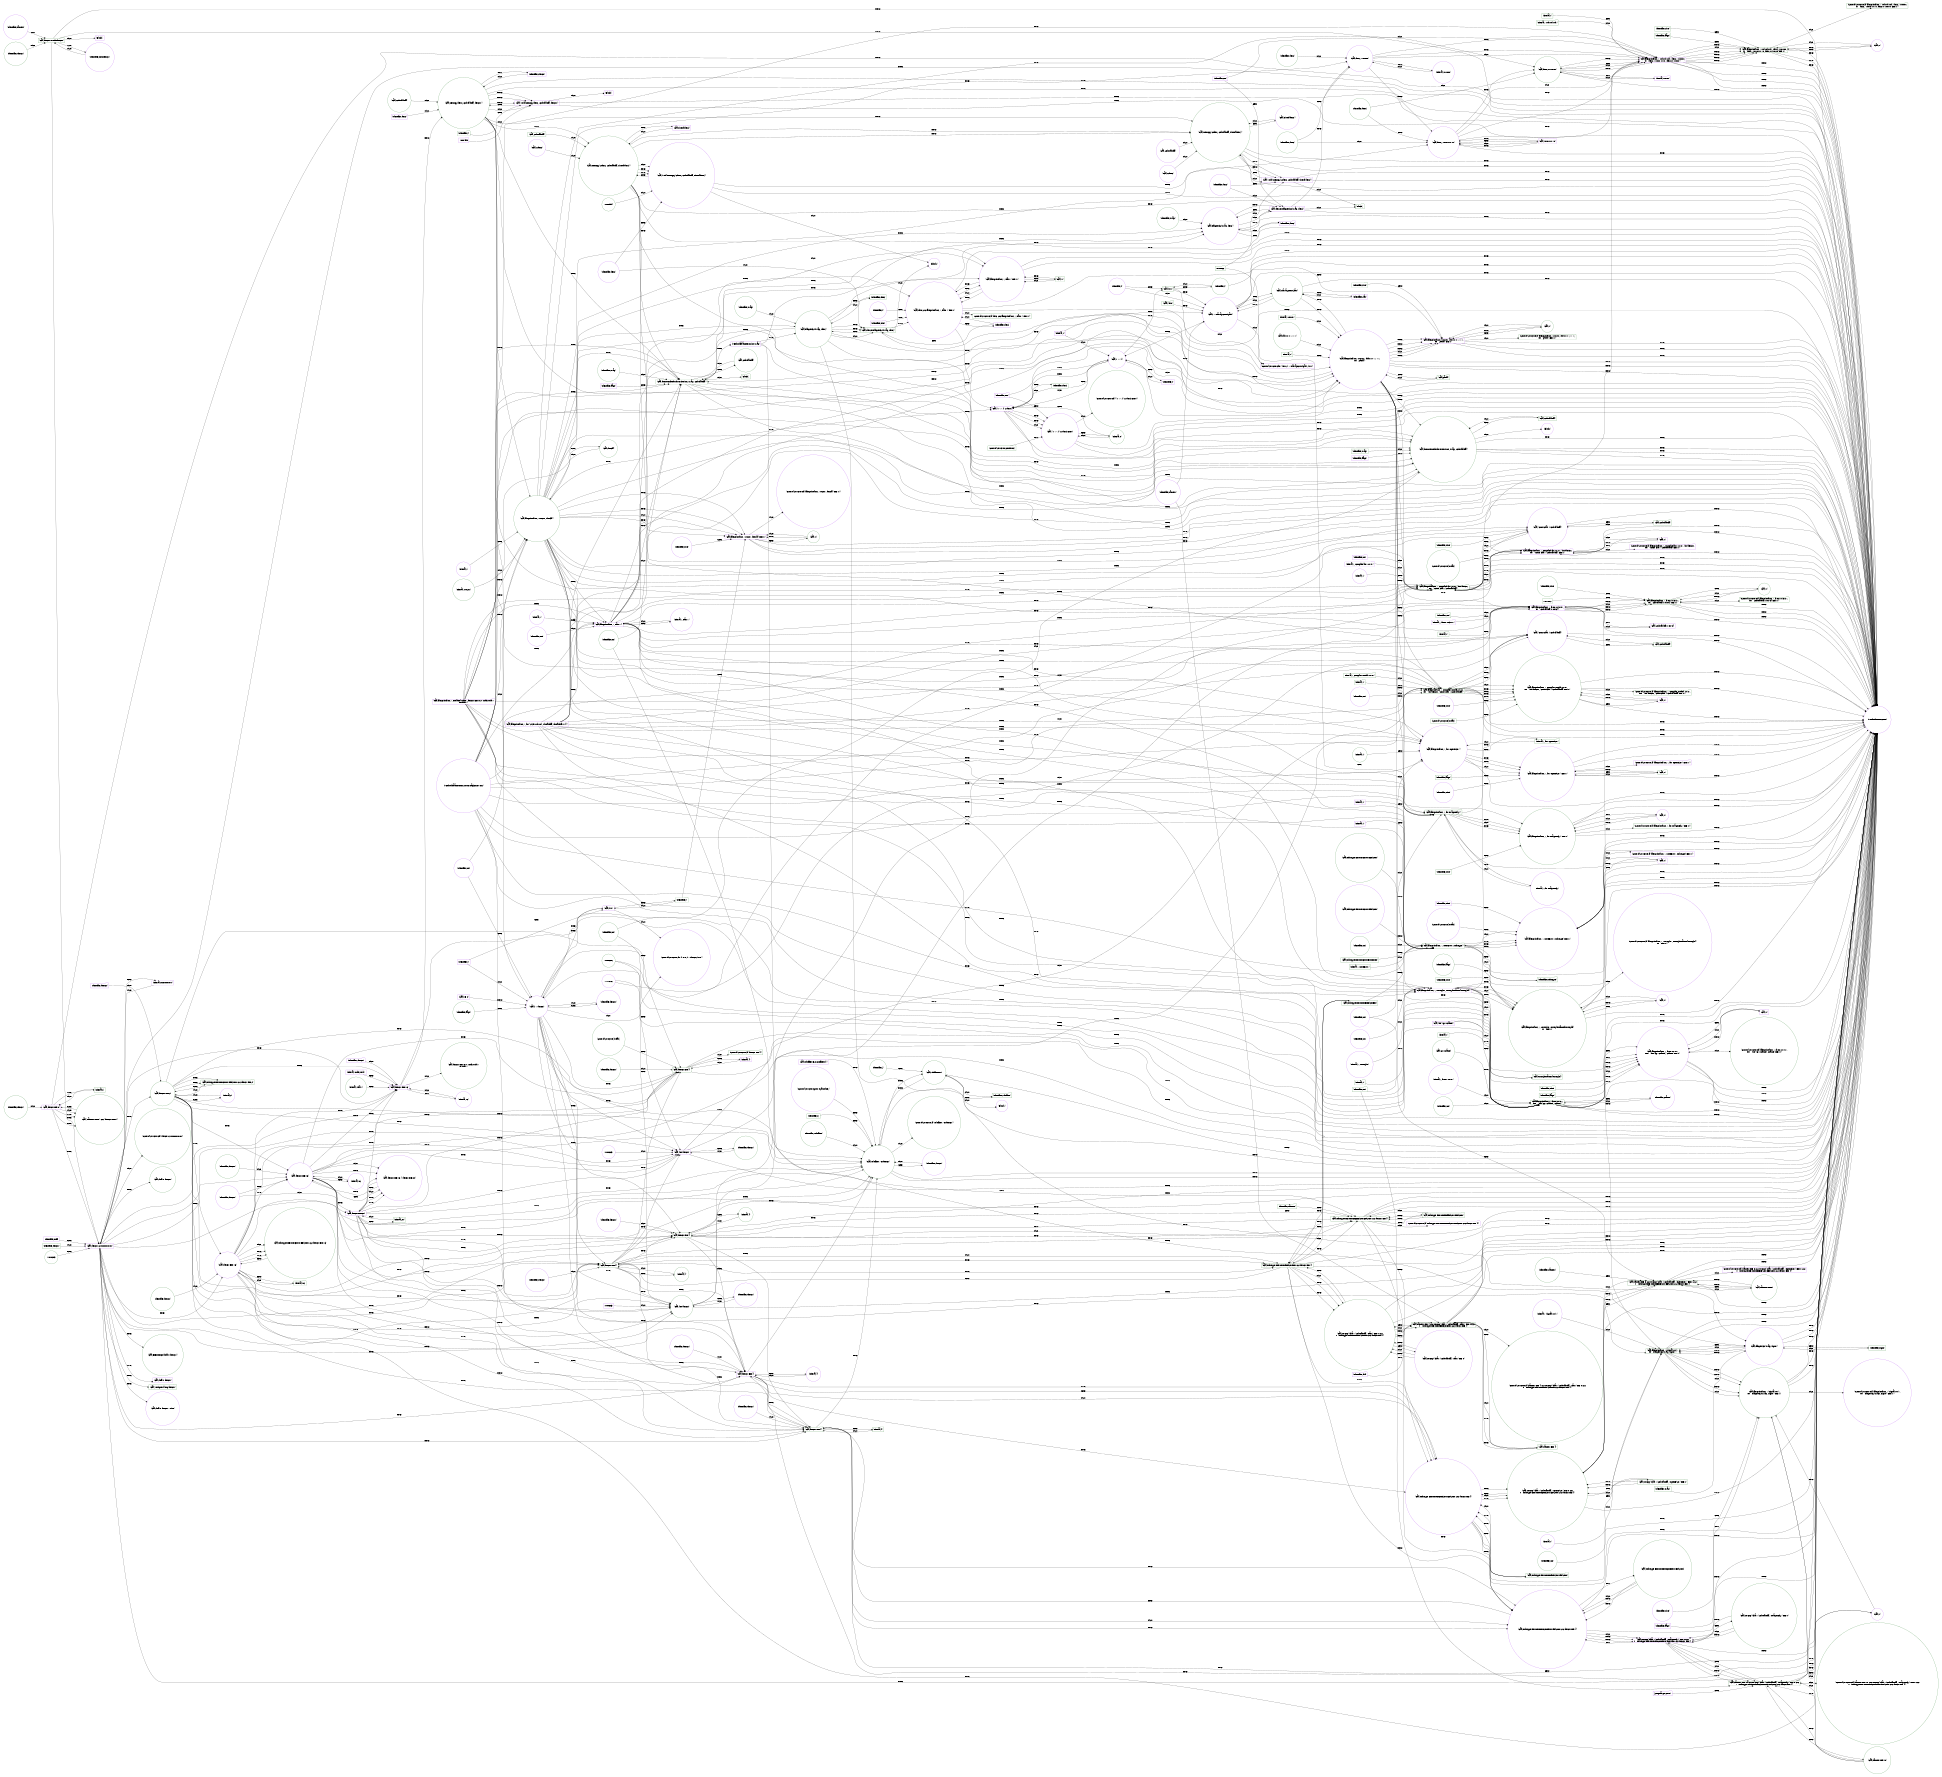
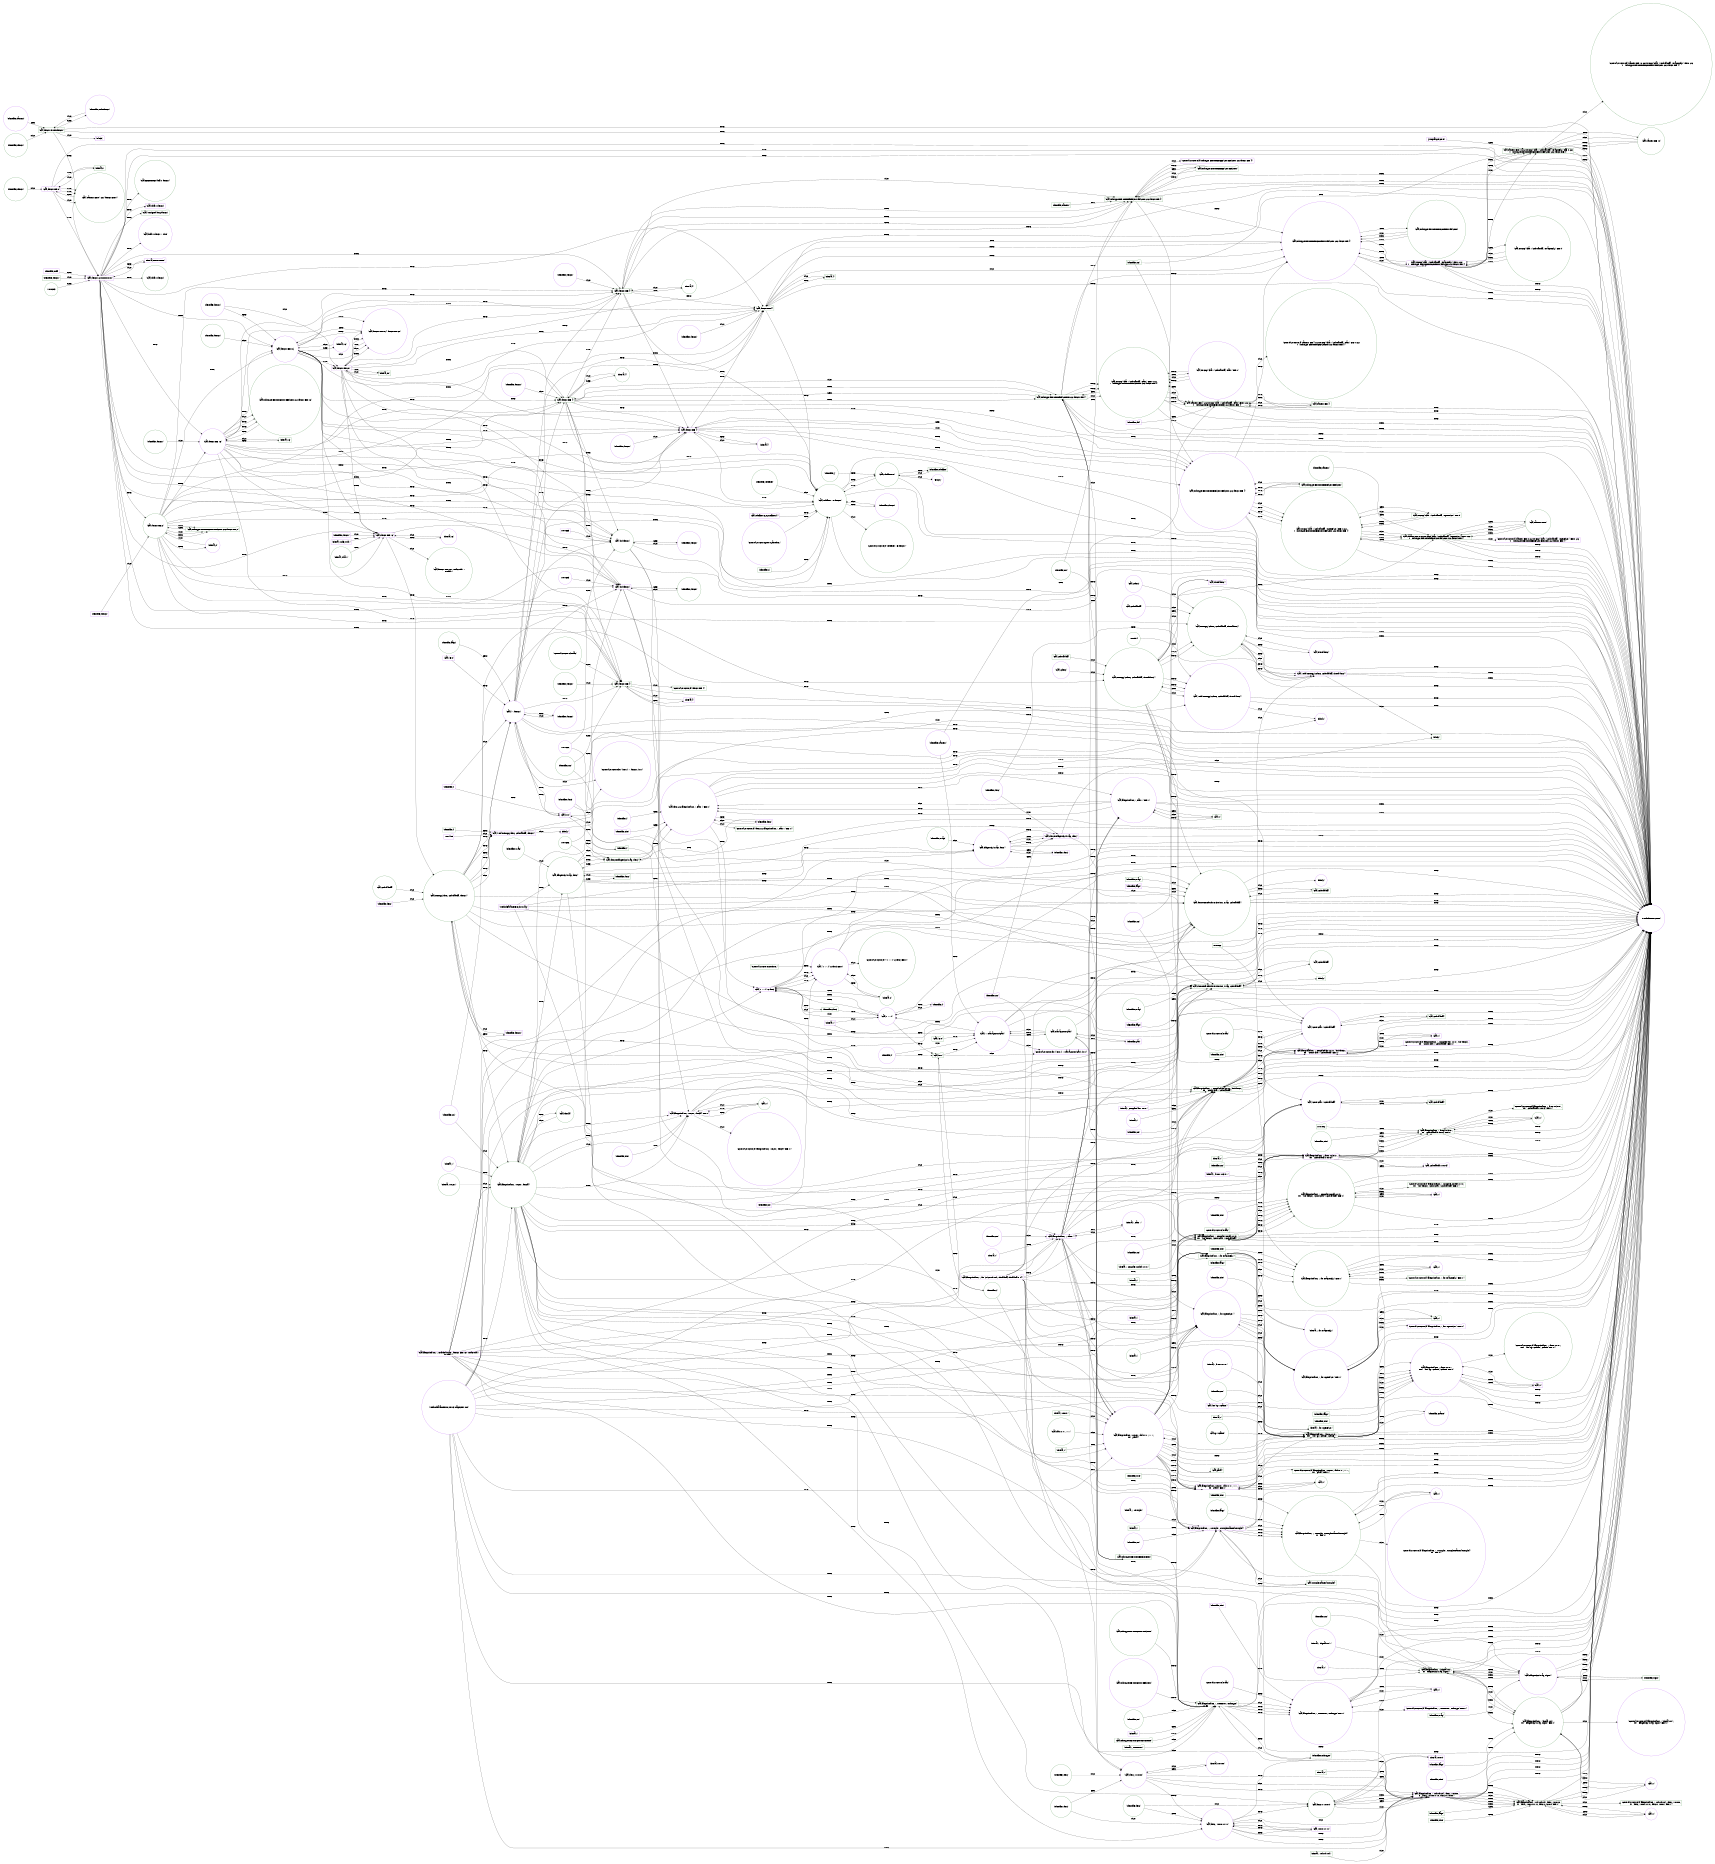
(503, 106) -> none
(718, 360) -> (857, 1033)
(163, 1136) -> none
(1487, 1533) -> (1260, 494)
